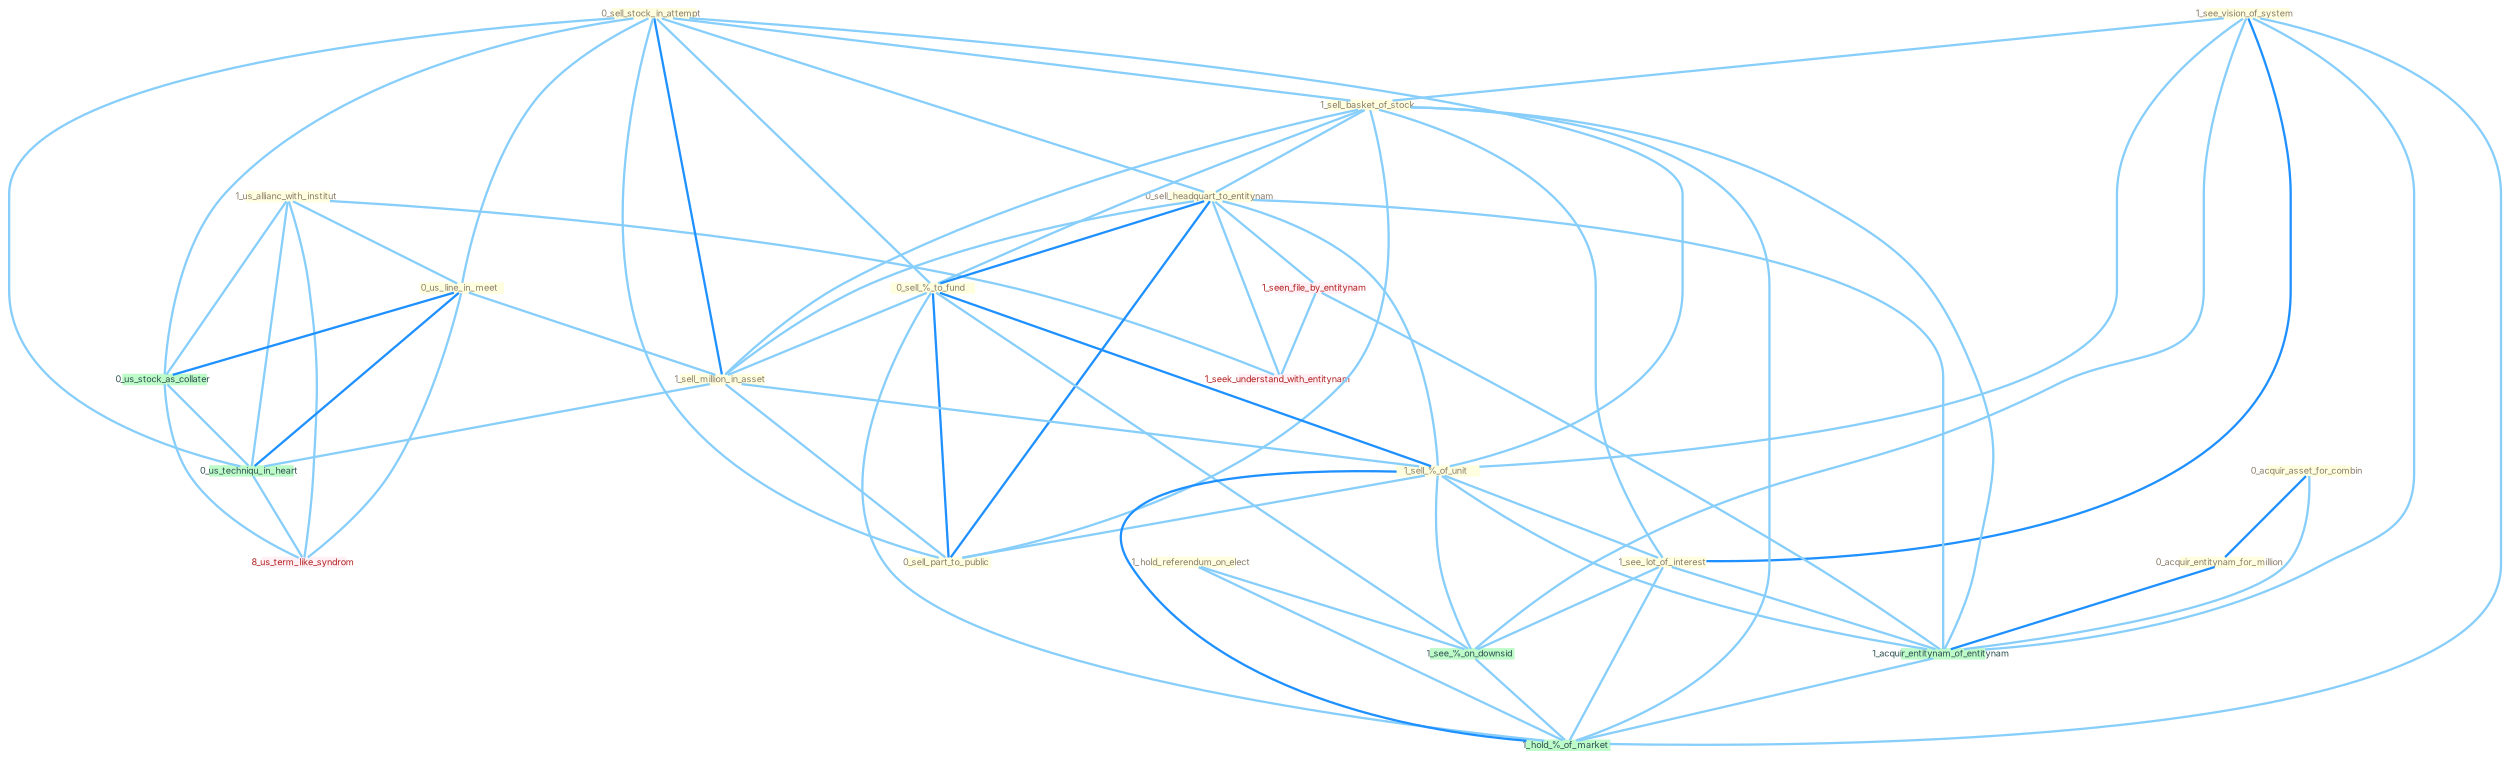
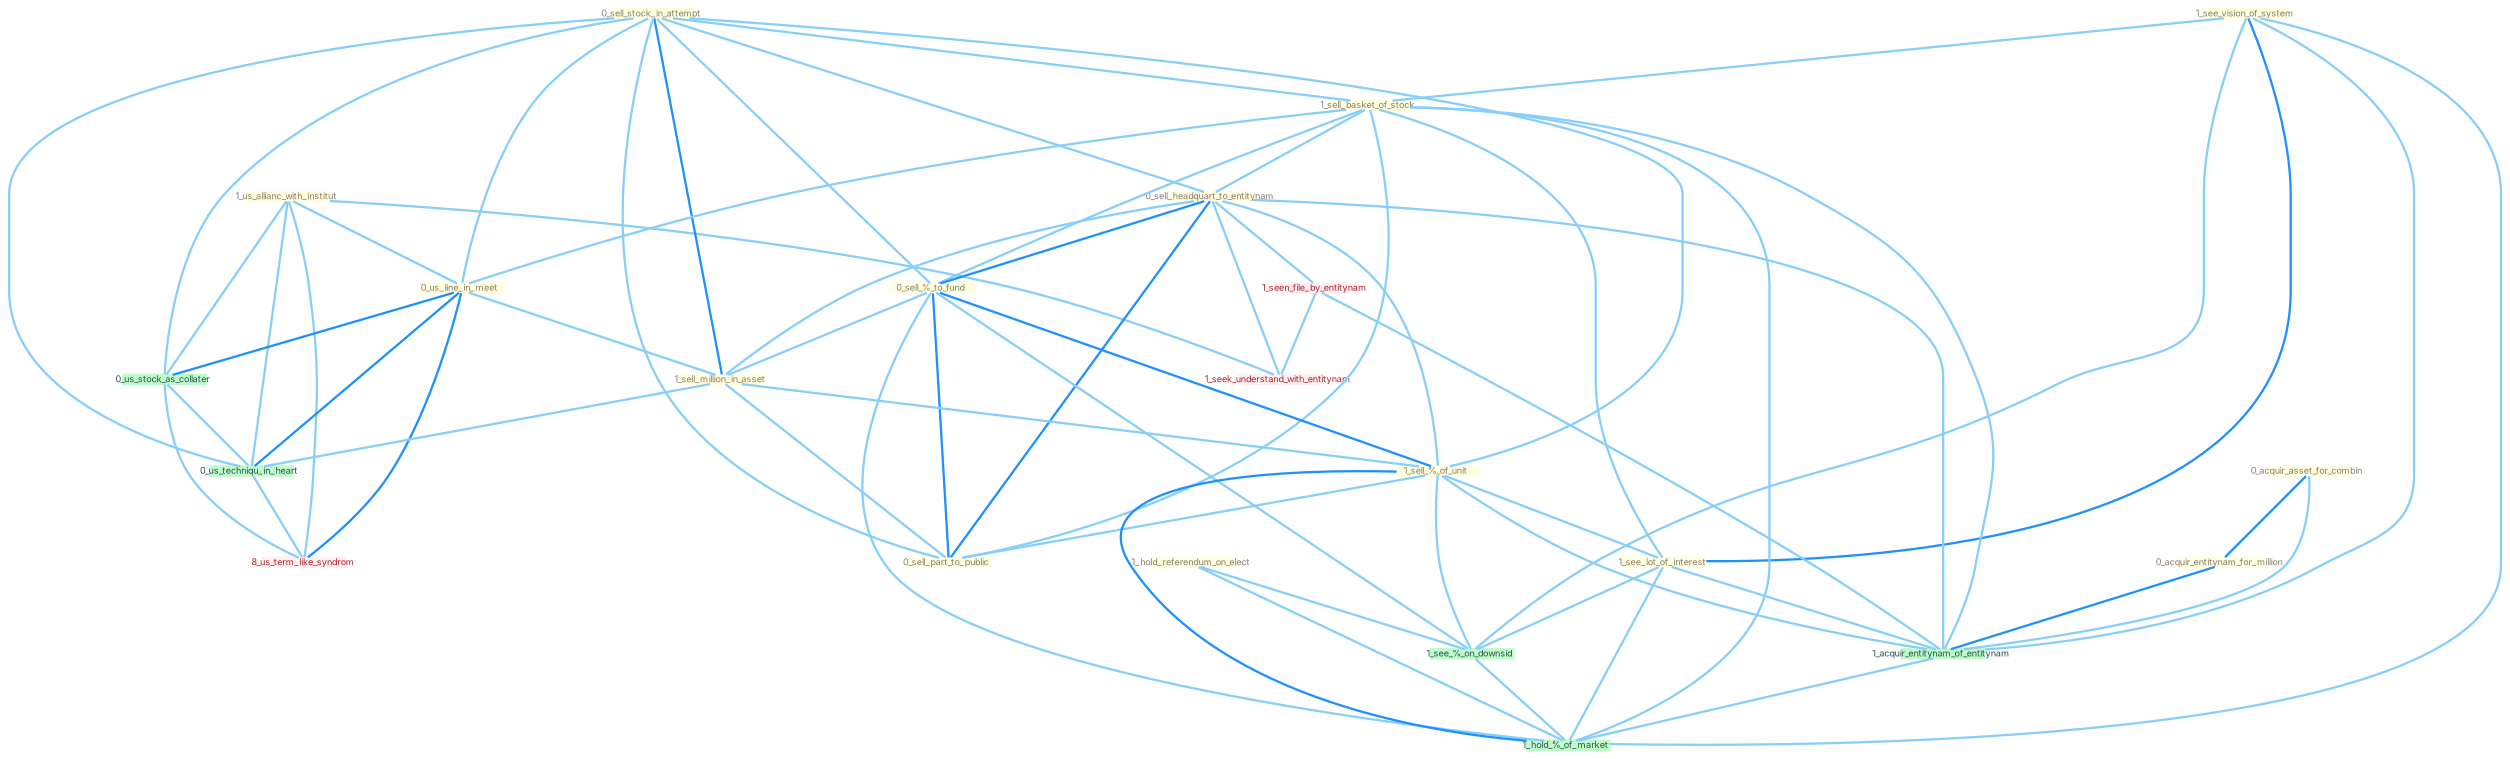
(1024, 205) -> (902, 171)
(2000, 386) -> none
(419, 419) -> (419, 419)
